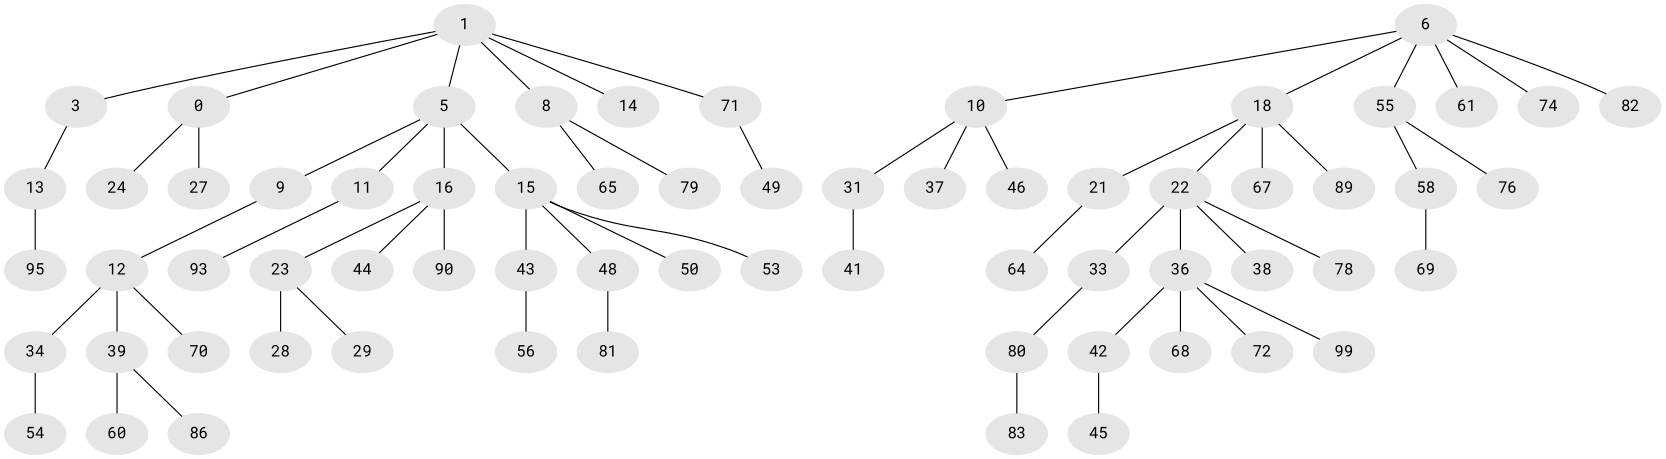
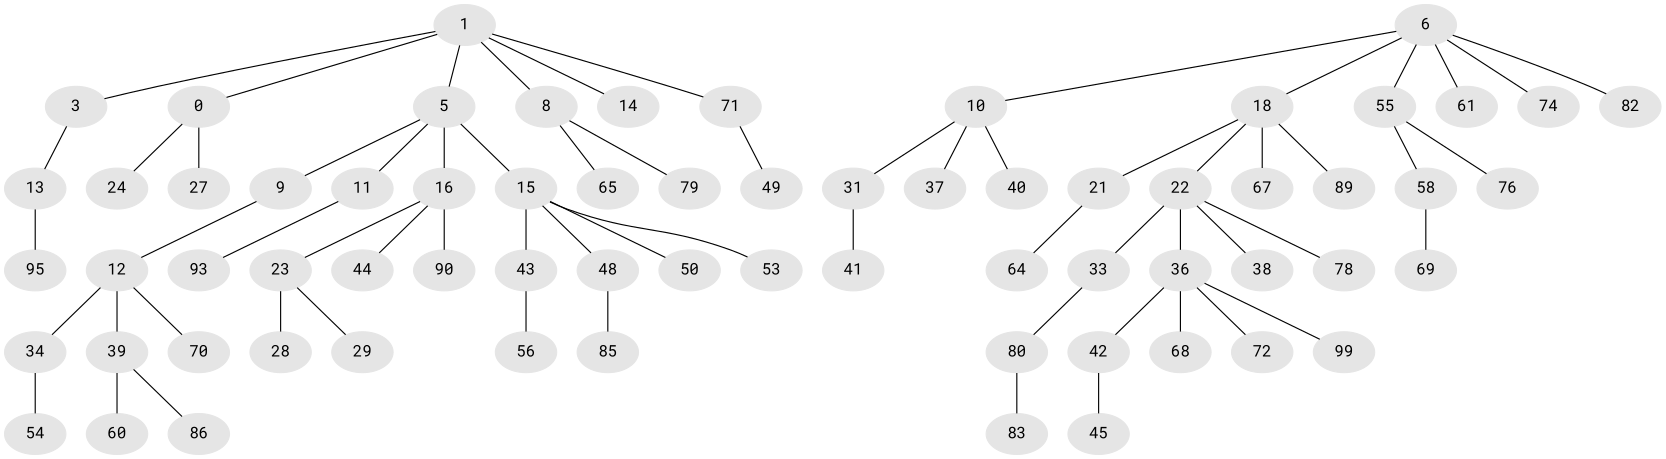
(1017, 189) -> (1017, 189)
(608, 352) -> (608, 352)
